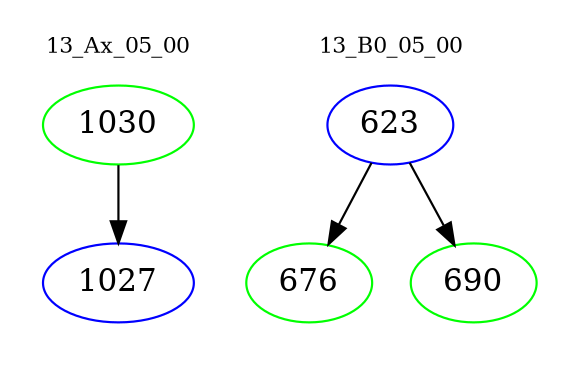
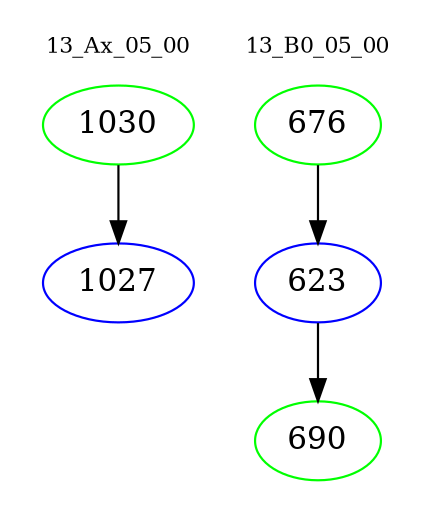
(355, 194) -> (318, 193)
